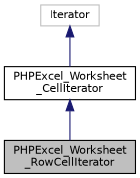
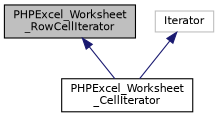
(70, 126) -> (102, 63)
